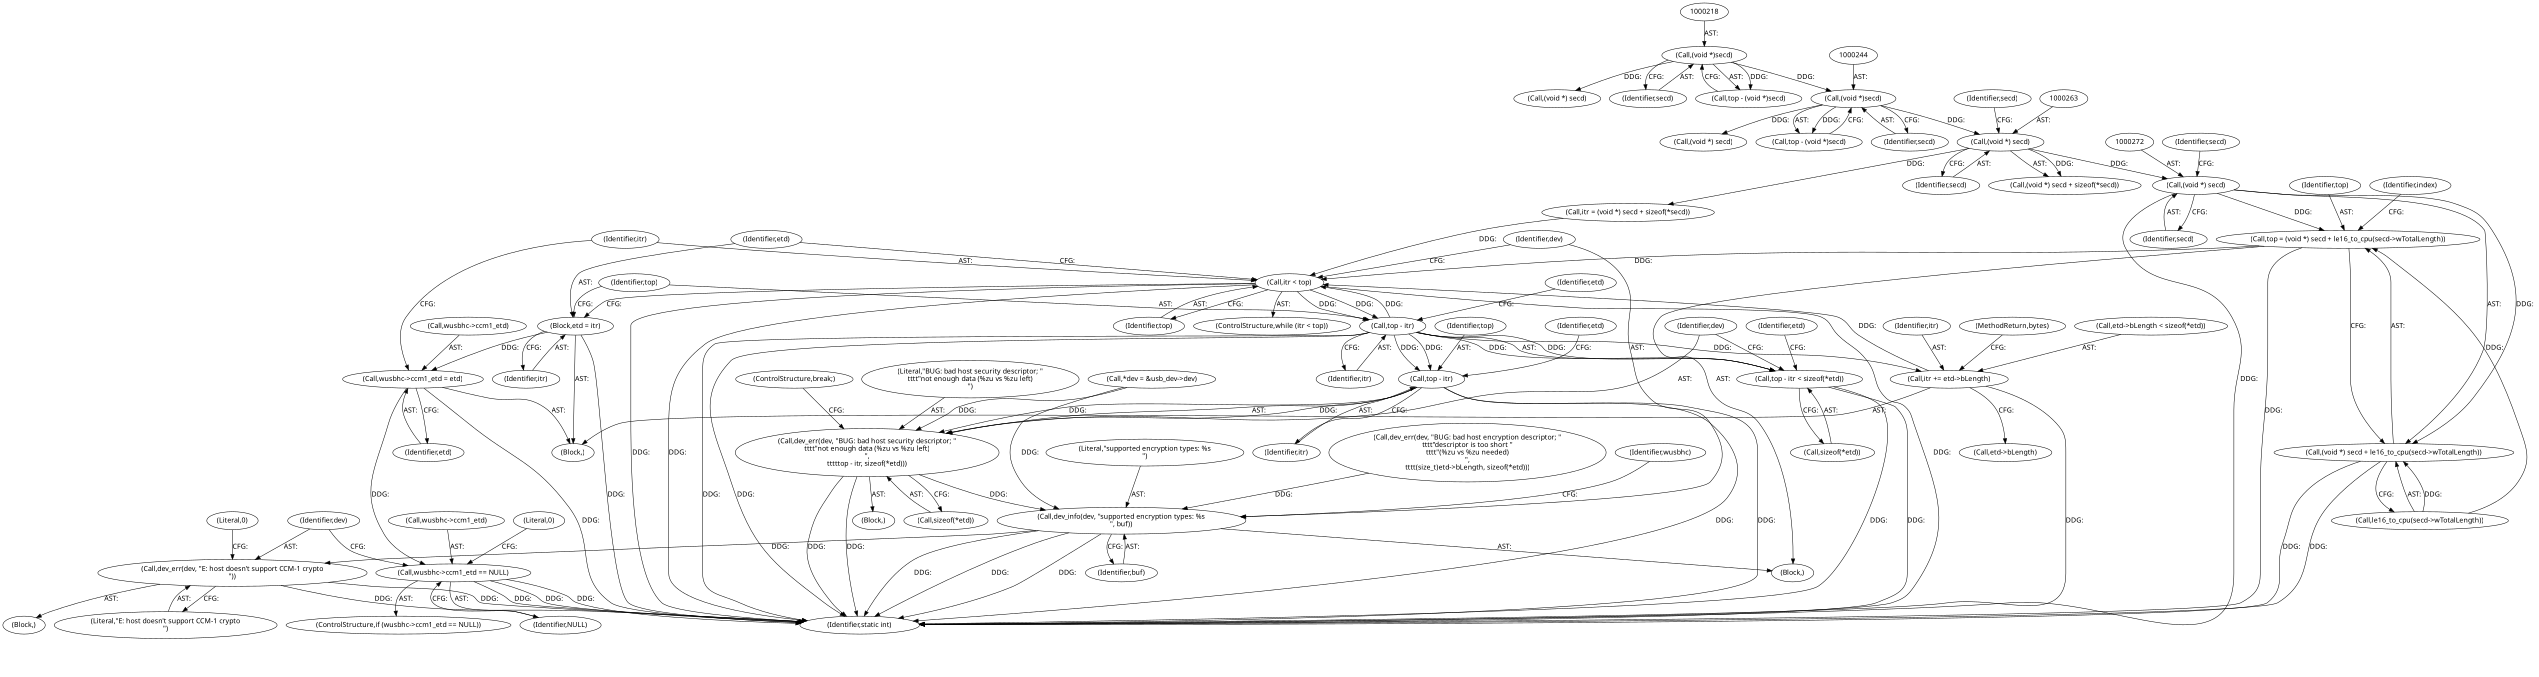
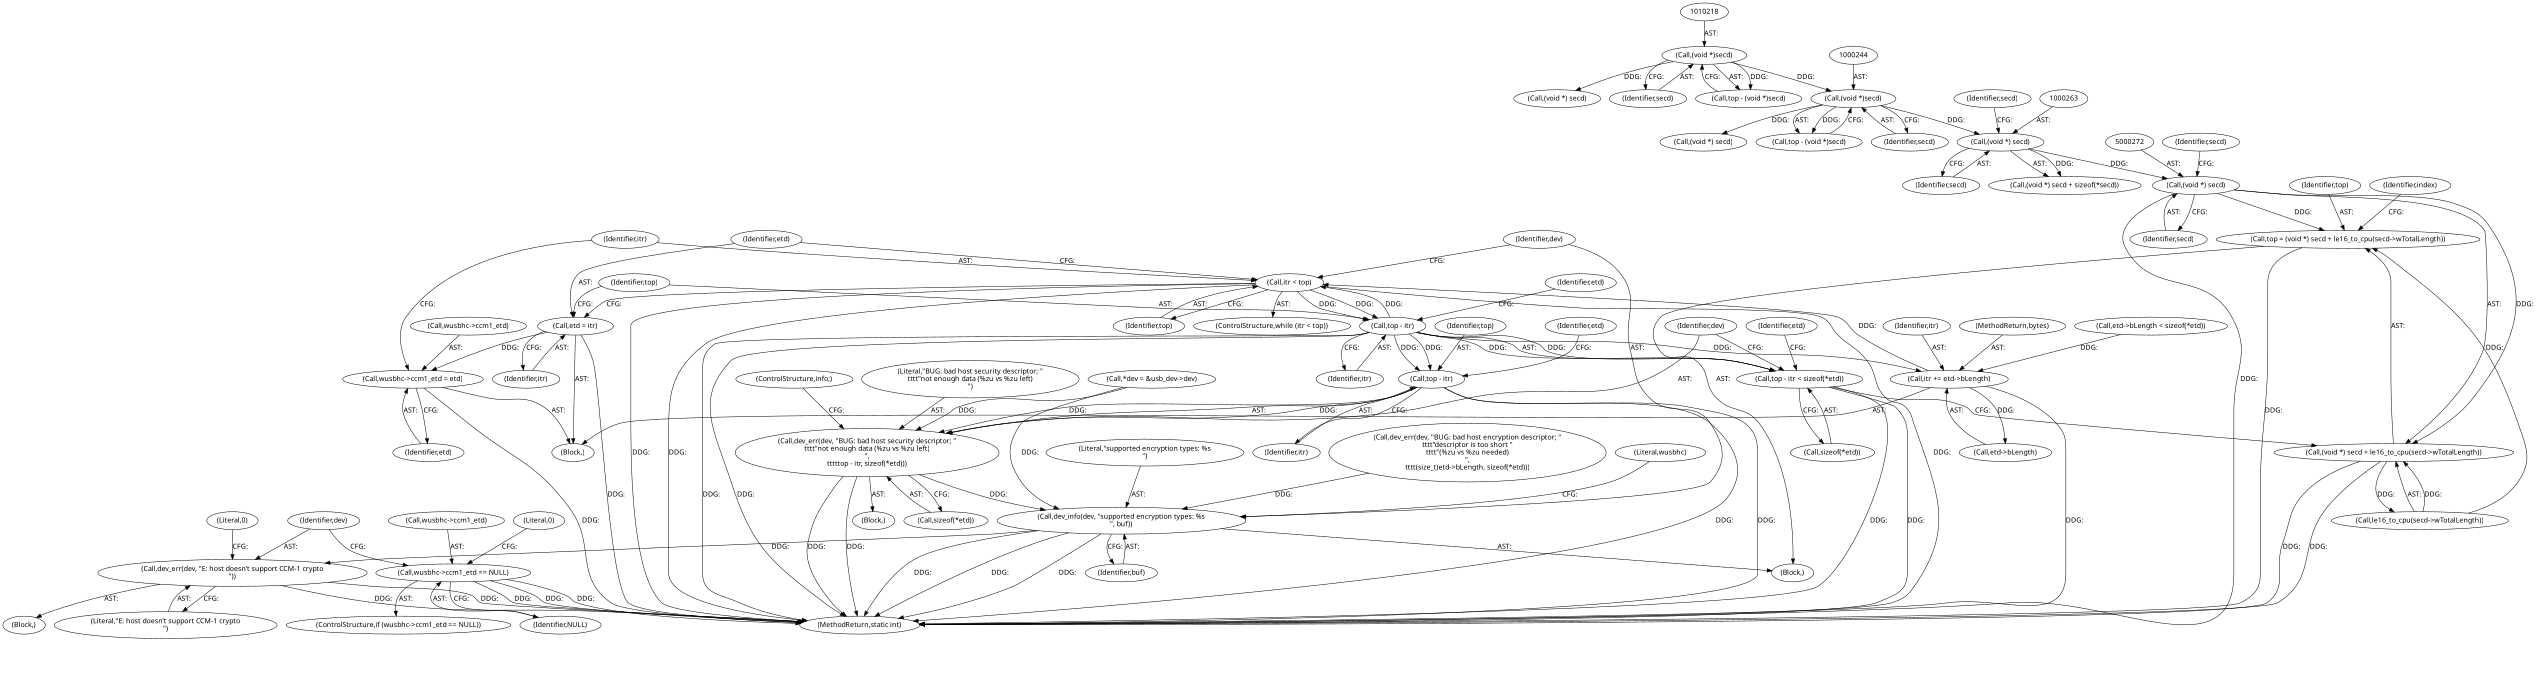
(1704, 12) -> (1704, 12)
(2130, 142) -> (2130, 142)
(1628, 212) -> none
(1792, 253) -> none
(575, 326) -> (575, 326)
(1999, 348) -> (1999, 348)
(2090, 348) -> (2090, 348)
(2351, 348) -> (2069, 424)
(794, 379) -> (794, 379)
(2007, 411) -> (2007, 411)
none -> (1957, 425)
(1660, 453) -> (1660, 453)
(372, 482) -> none
(2387, 495) -> (2387, 495)
(441, 599) -> (441, 599)
(463, 599) -> (463, 599)
(860, 625) -> (860, 625)
